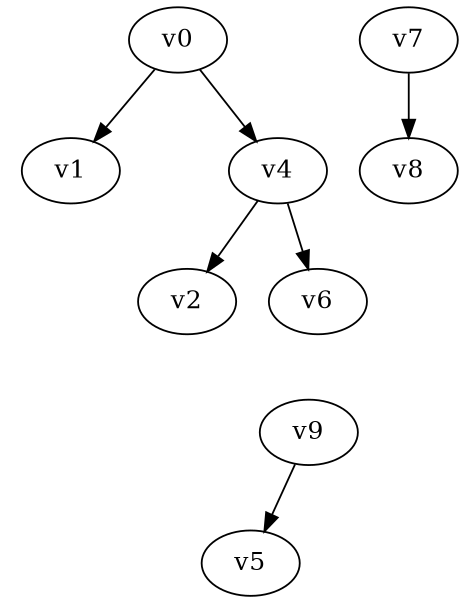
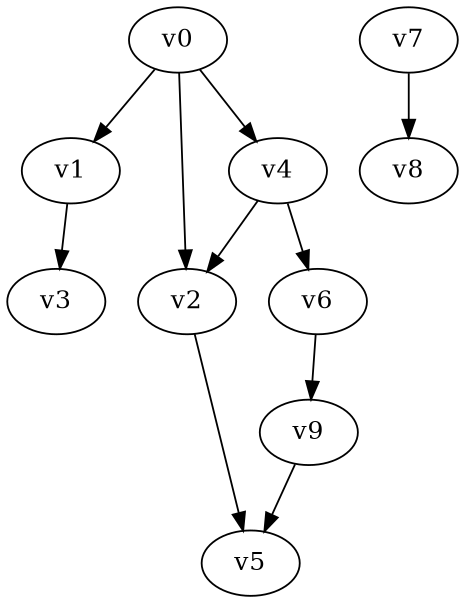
none -> (182, 161)
none -> (56, 302)
none -> (314, 358)
none -> (217, 423)
